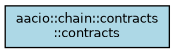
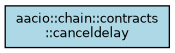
(87, 27) -> (87, 27)
